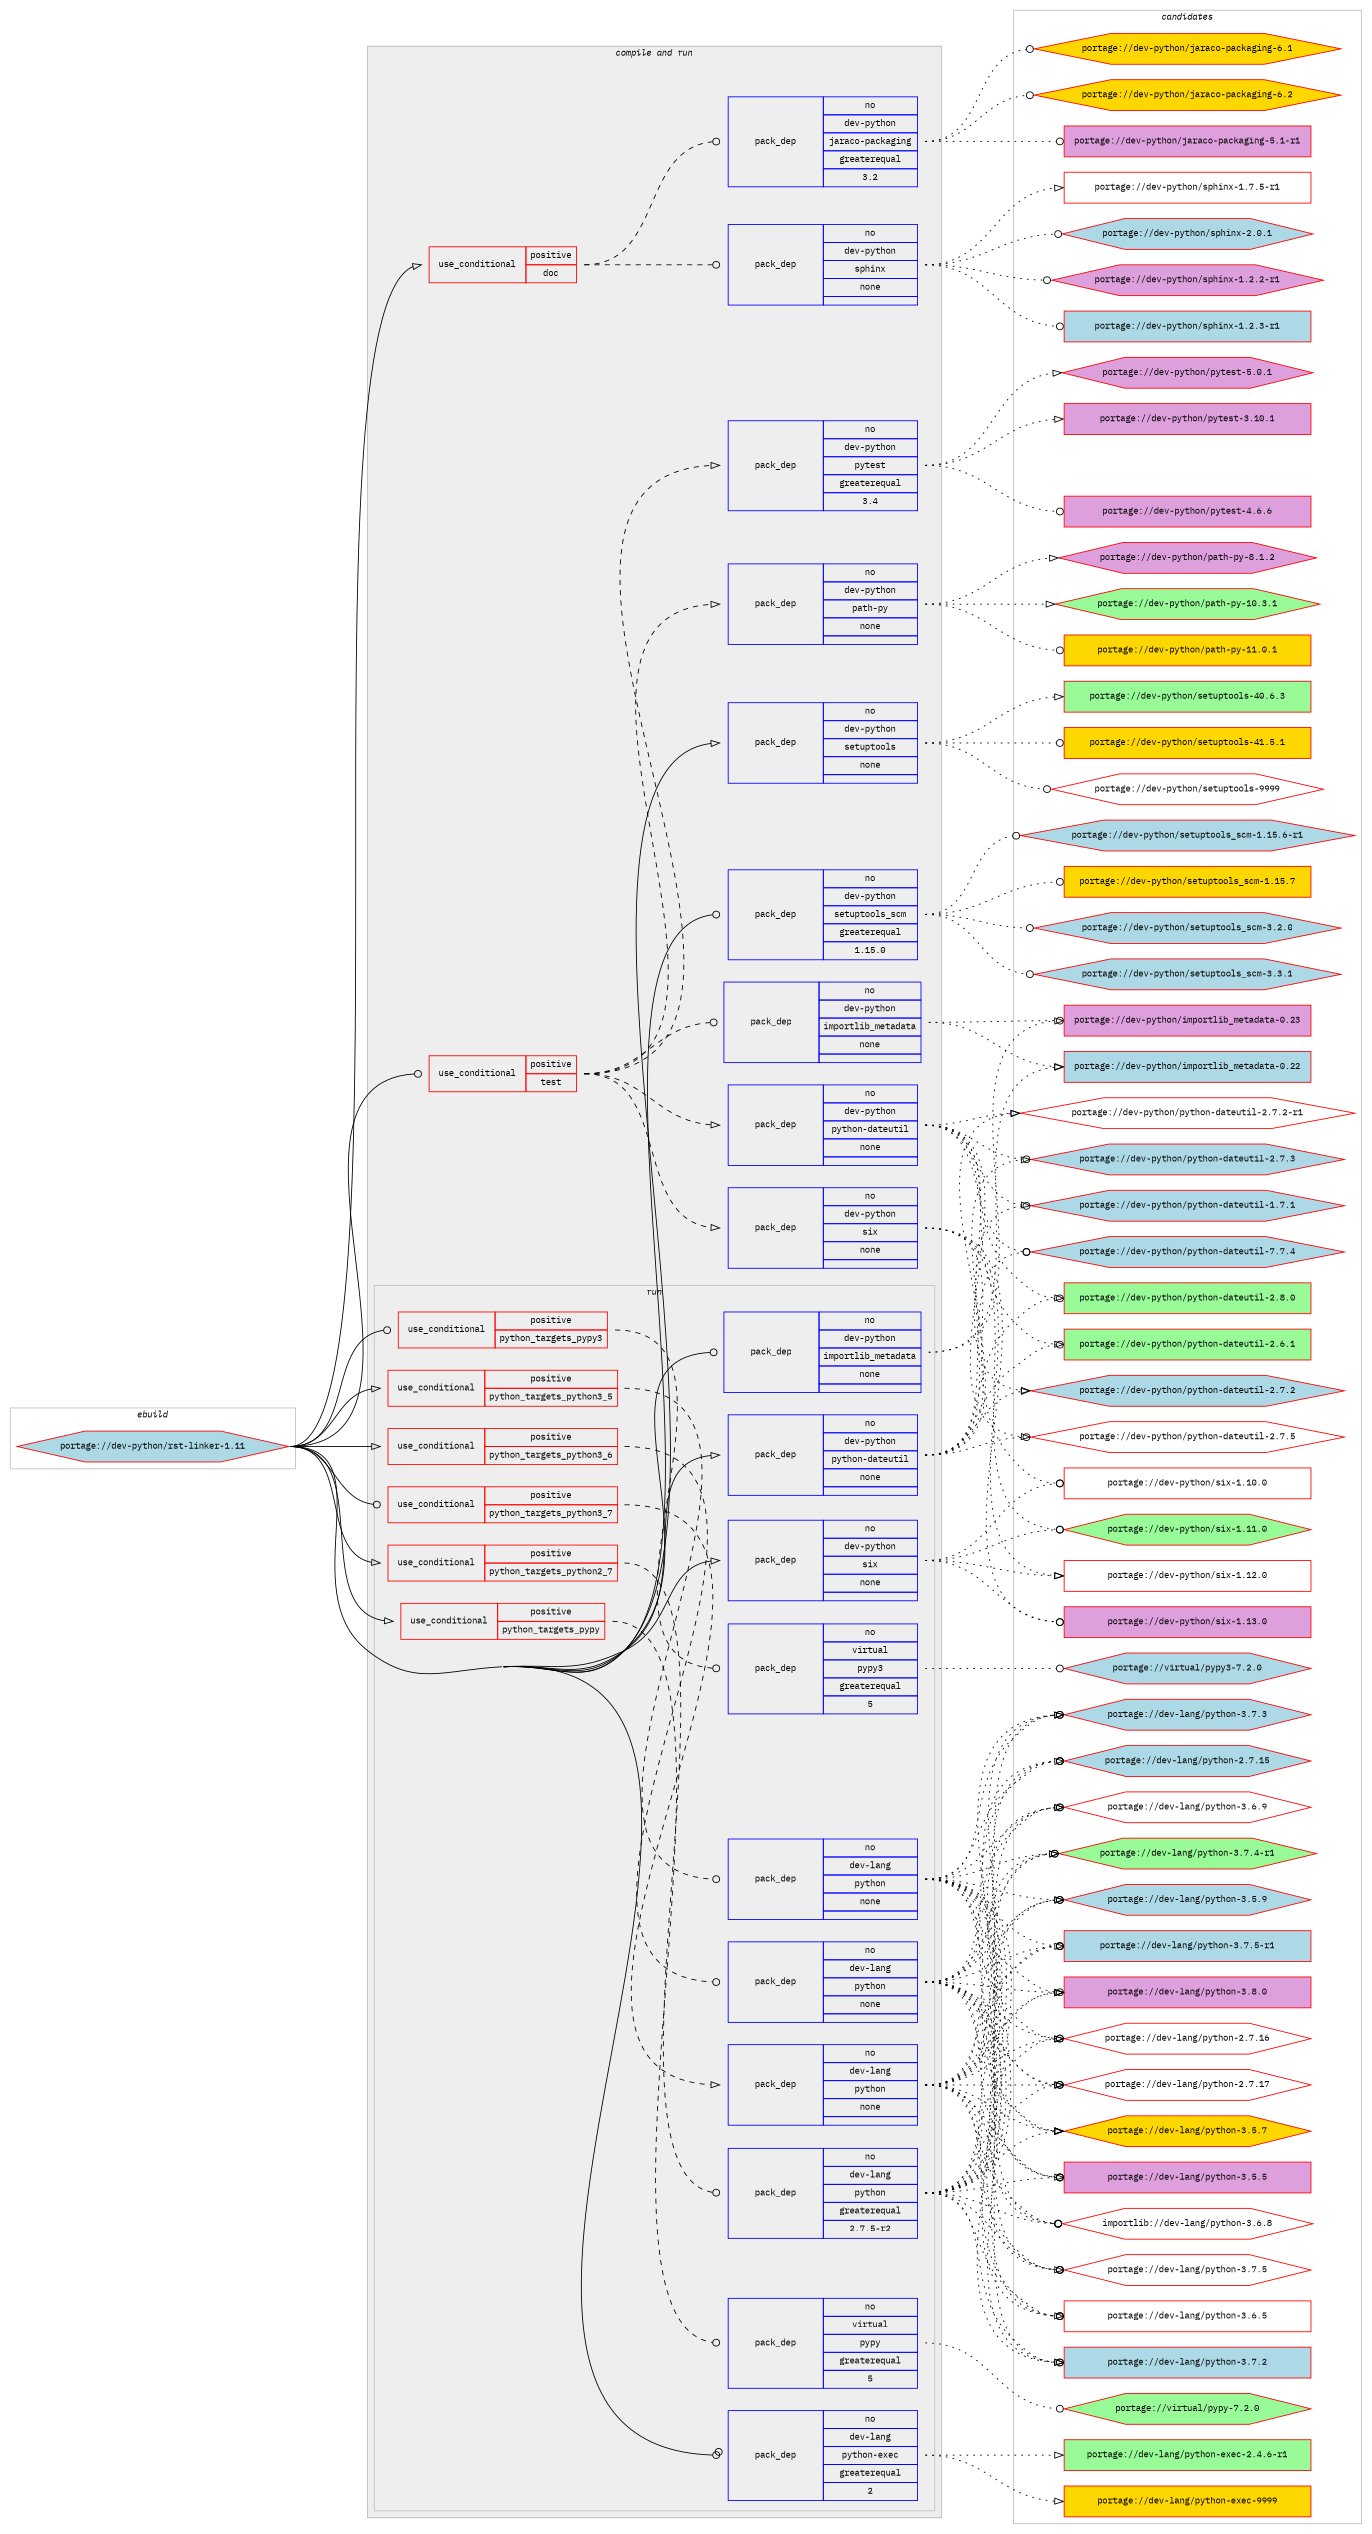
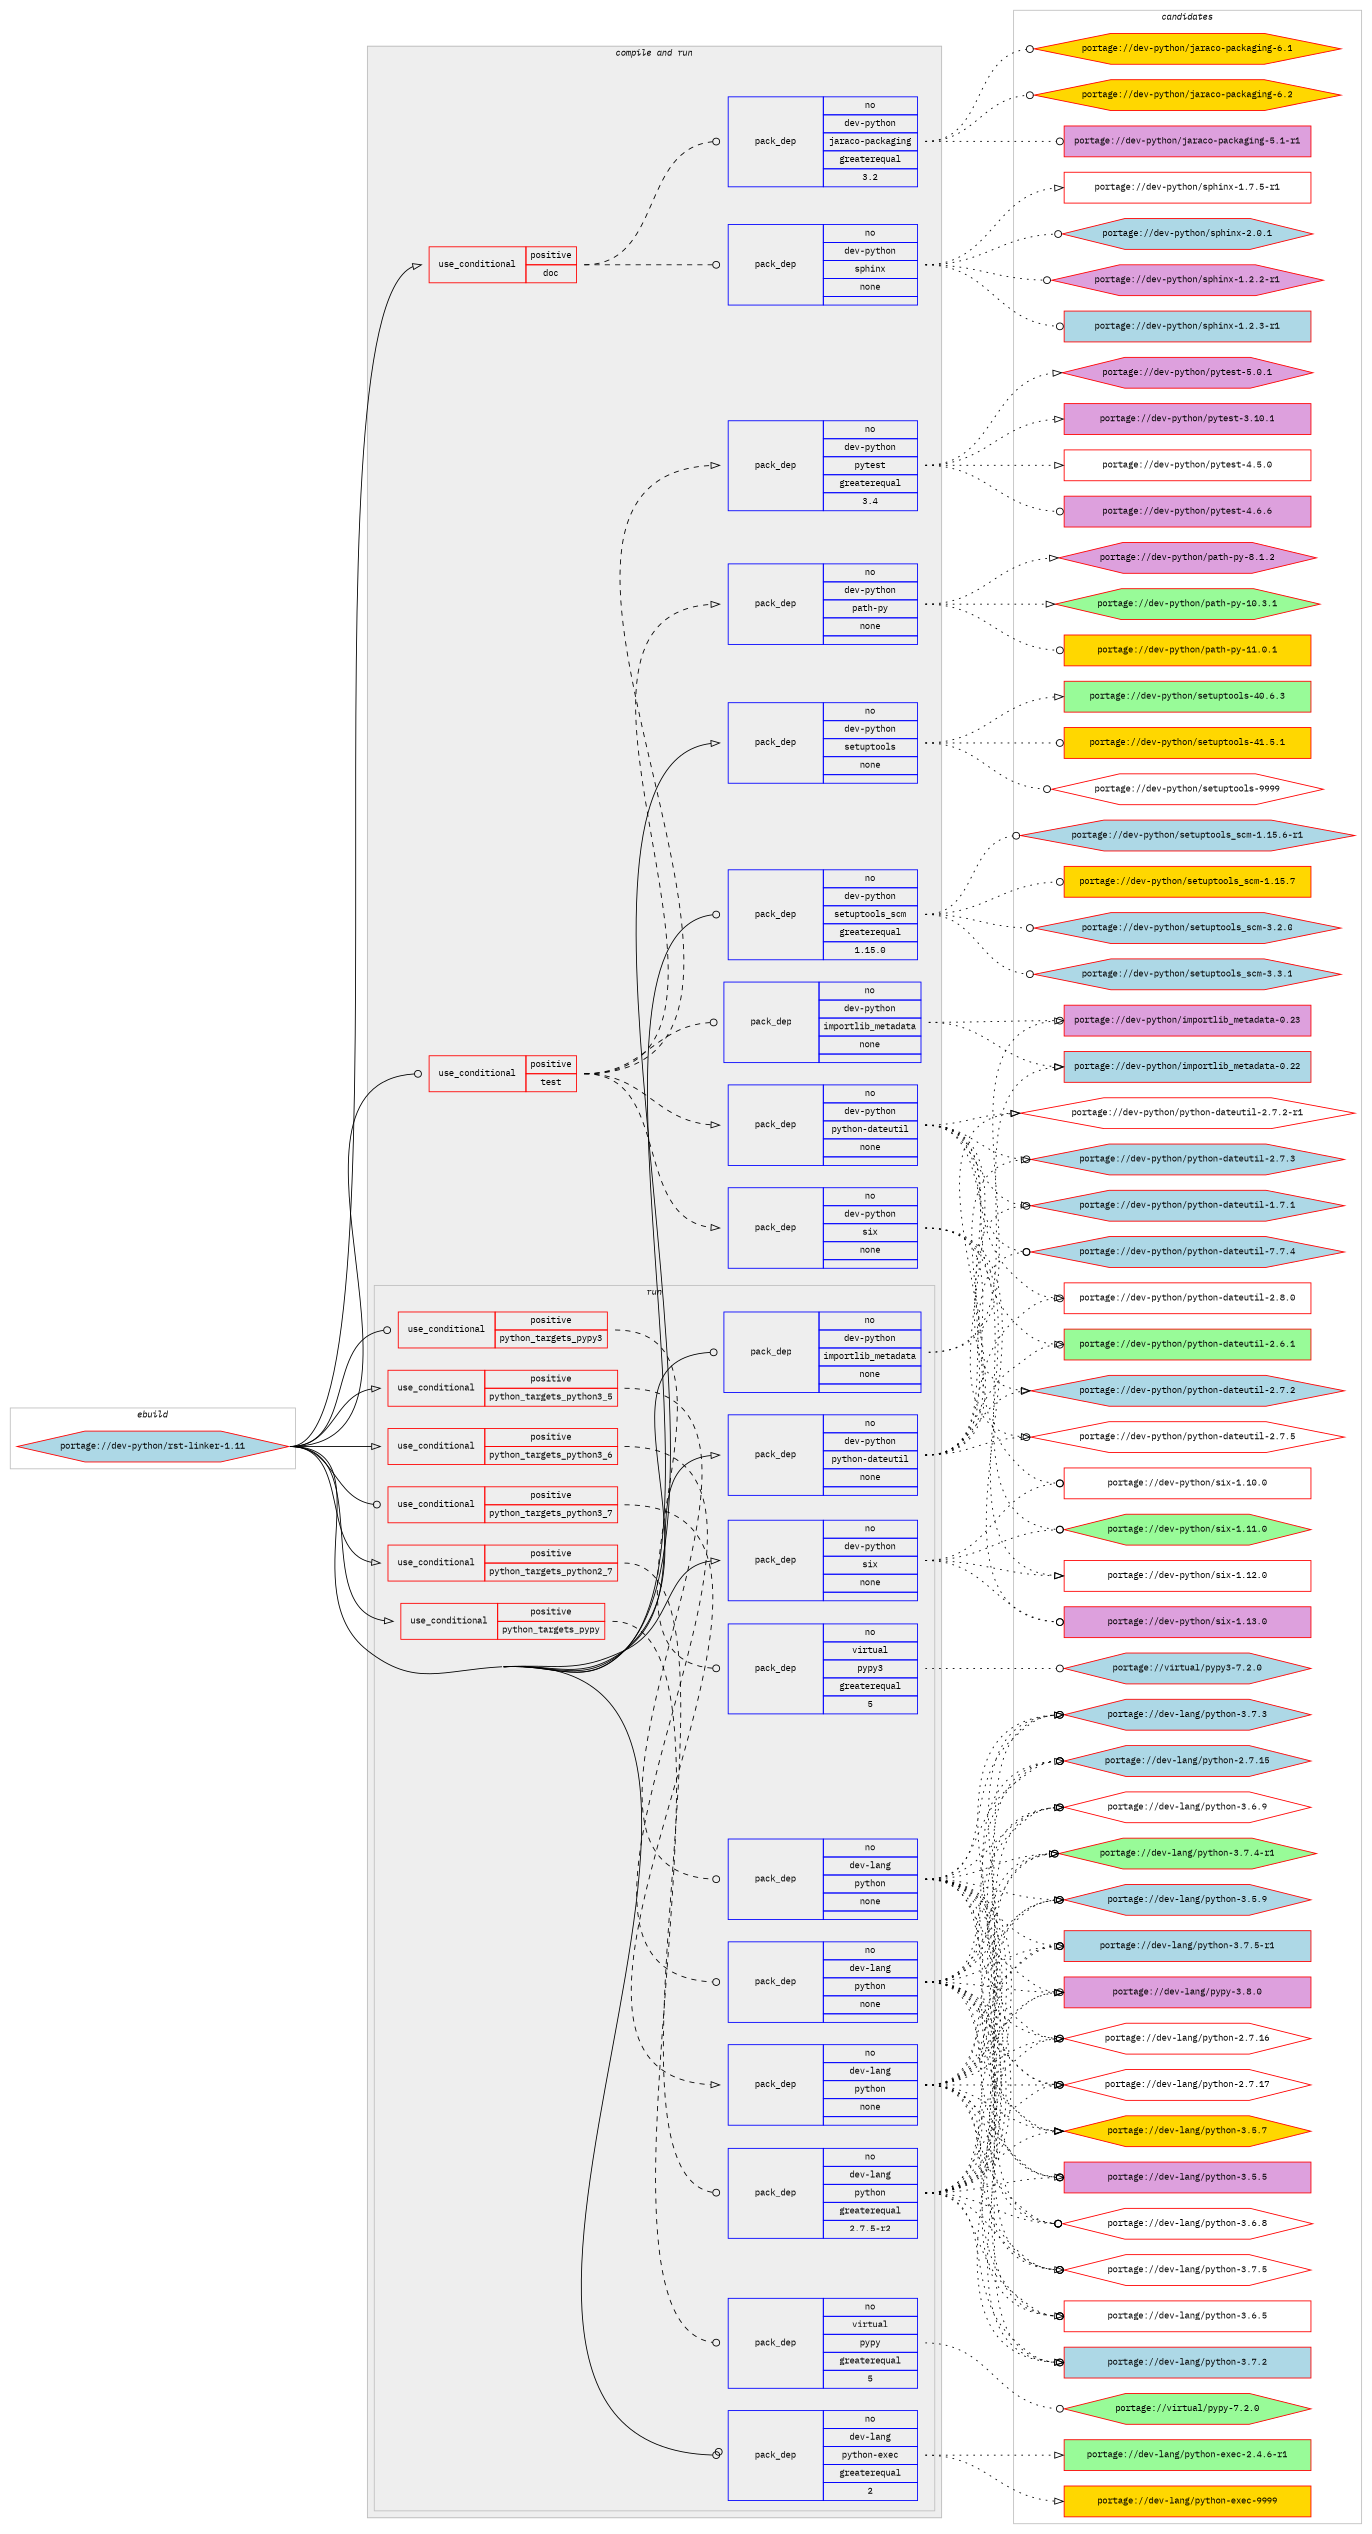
none -> (1188, 465)
(1188, 1298) -> (1188, 1298)
(1188, 1992) -> (1188, 1992)
(1188, 2224) -> (1188, 2224)
